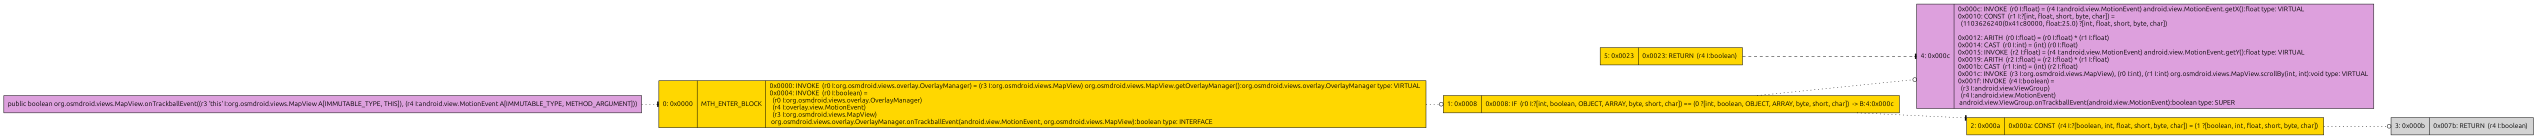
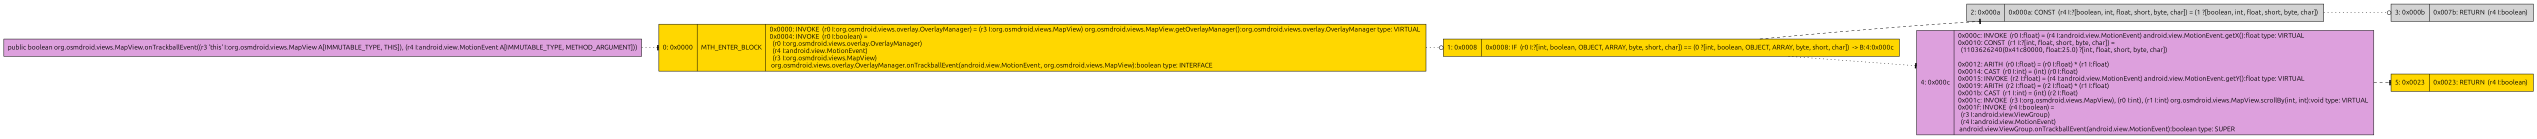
(1828, 56) -> (2381, 83)
(1835, 88) -> (1851, 61)
(818, 108) -> (819, 51)
(1911, 115) -> (1869, 29)
(2145, 126) -> (2145, 13)
